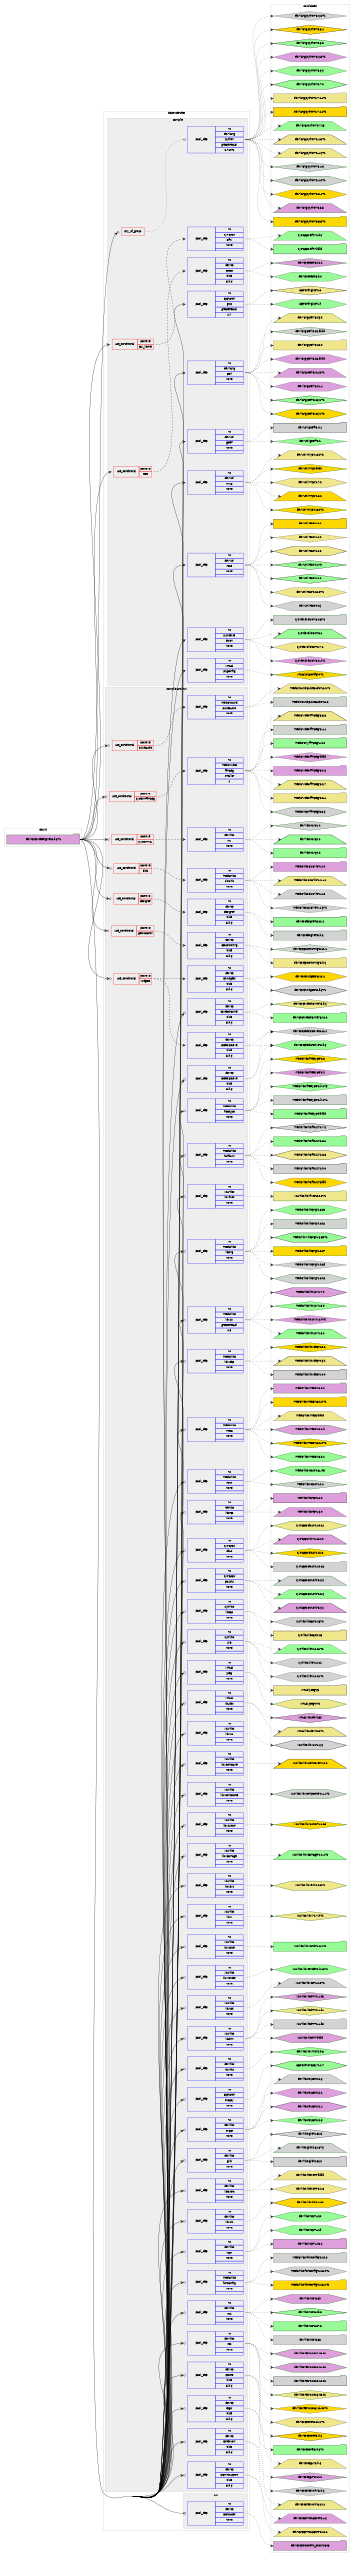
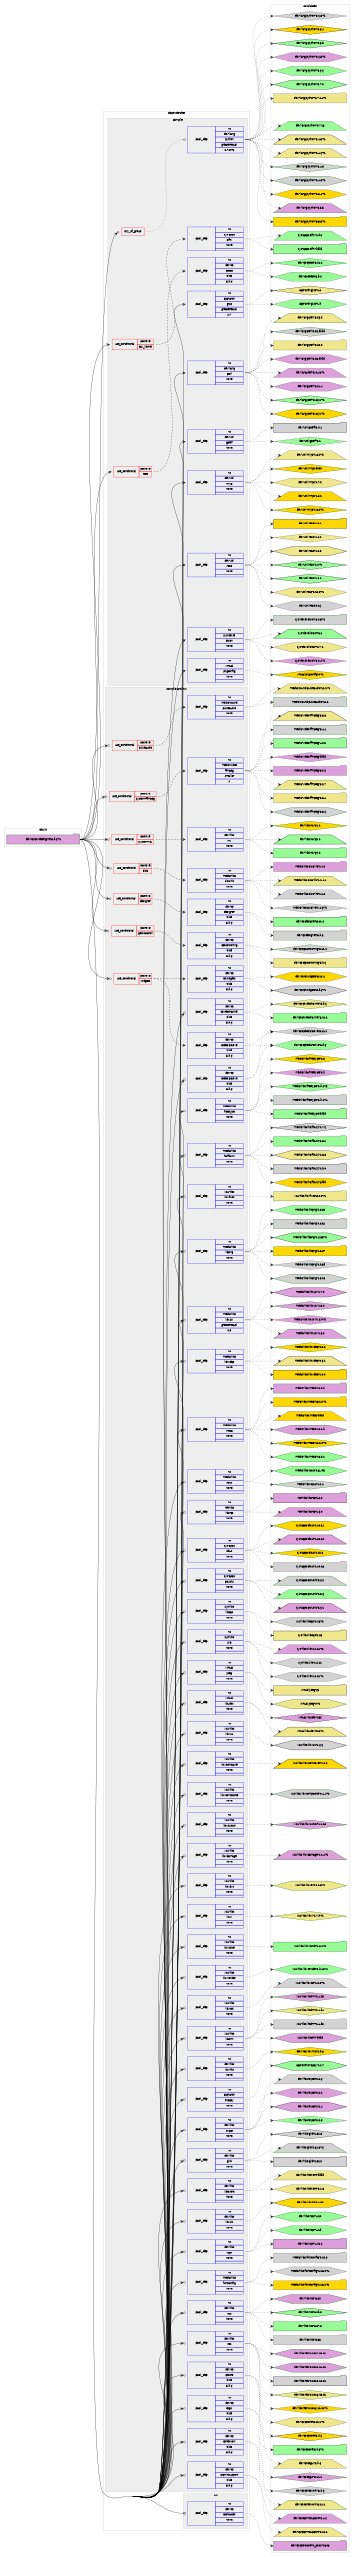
(310, 112) -> none
(310, 263) -> (310, 263)
(310, 743) -> (310, 743)
(310, 812) -> (310, 812)
(310, 826) -> (310, 826)
(310, 1238) -> (310, 1238)
(310, 1306) -> (310, 1306)
(310, 1334) -> (310, 1334)
(310, 1375) -> (310, 1375)
(310, 1416) -> (310, 1416)
(310, 1526) -> (310, 1526)
(310, 1539) -> (310, 1539)
(310, 1649) -> (310, 1649)
(310, 1825) -> (310, 1825)
(310, 1855) -> (310, 1855)
(310, 2052) -> (310, 2052)
